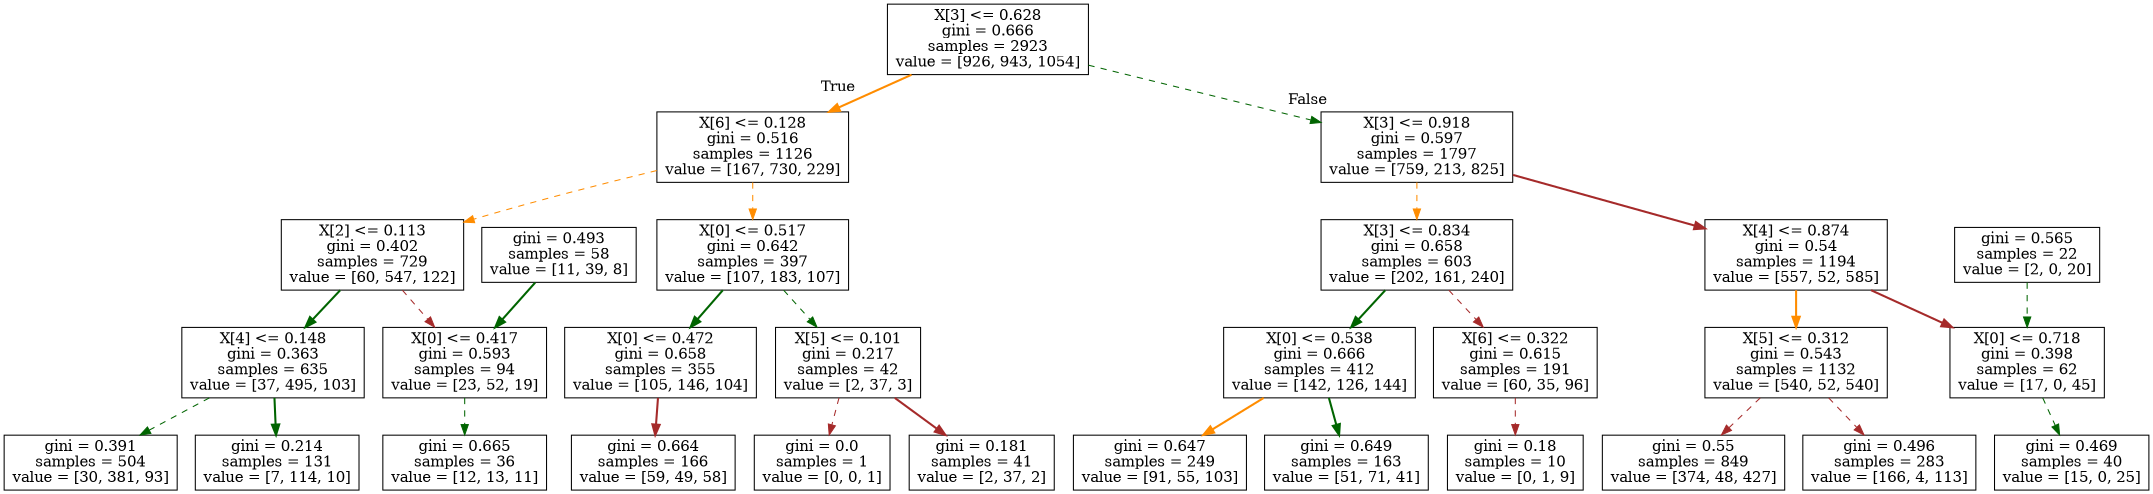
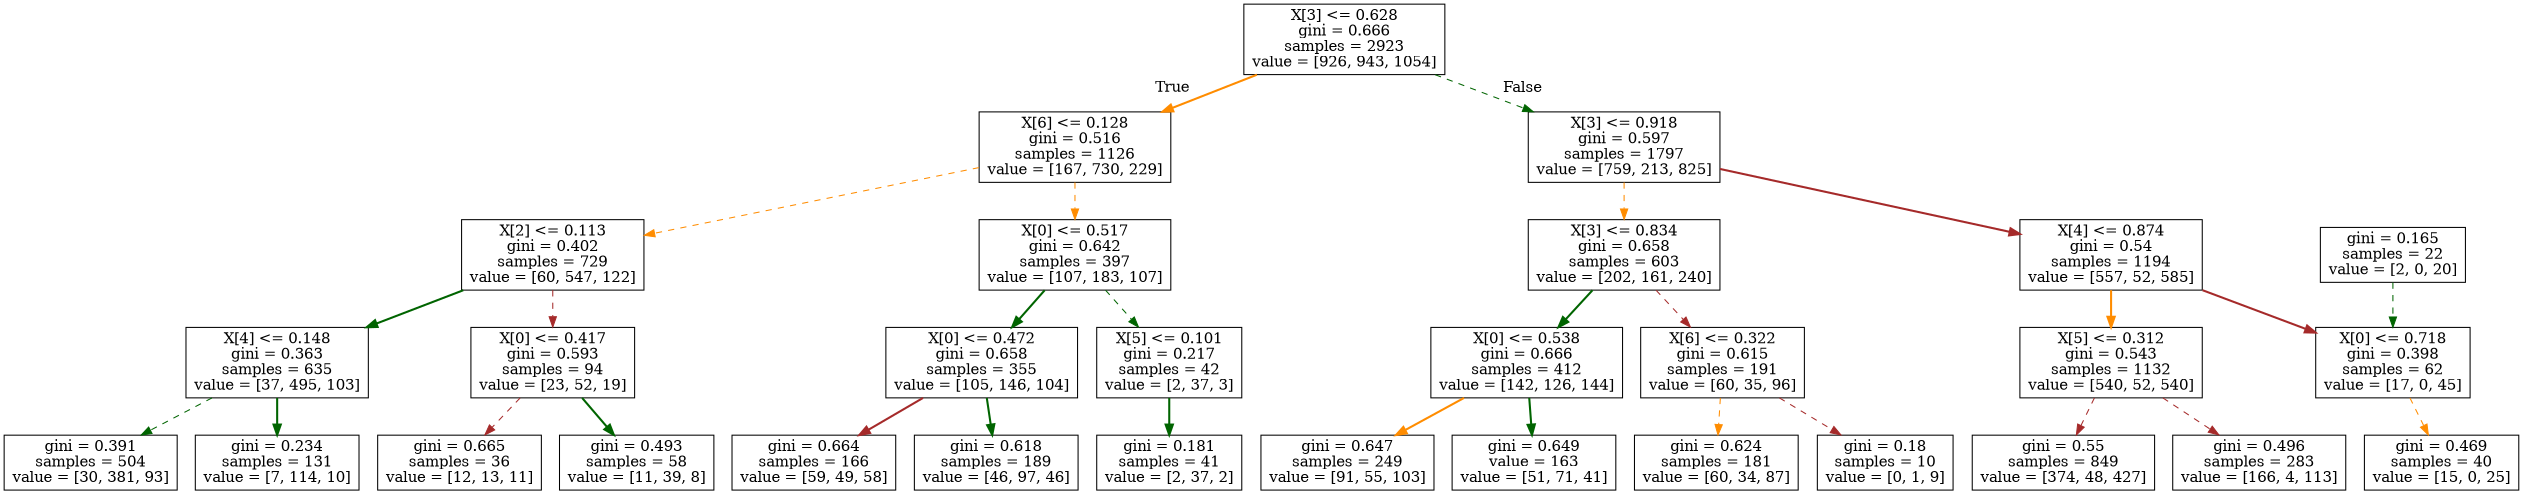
(2027, 255) -> (2393, 255)
(519, 301) -> (595, 412)
(465, 411) -> (506, 413)
(2049, 412) -> (2417, 412)
(916, 413) -> (1169, 411)
(277, 463) -> (277, 463)
(822, 463) -> none
none -> (996, 463)
(1346, 463) -> (1534, 463)
none -> (1716, 463)
